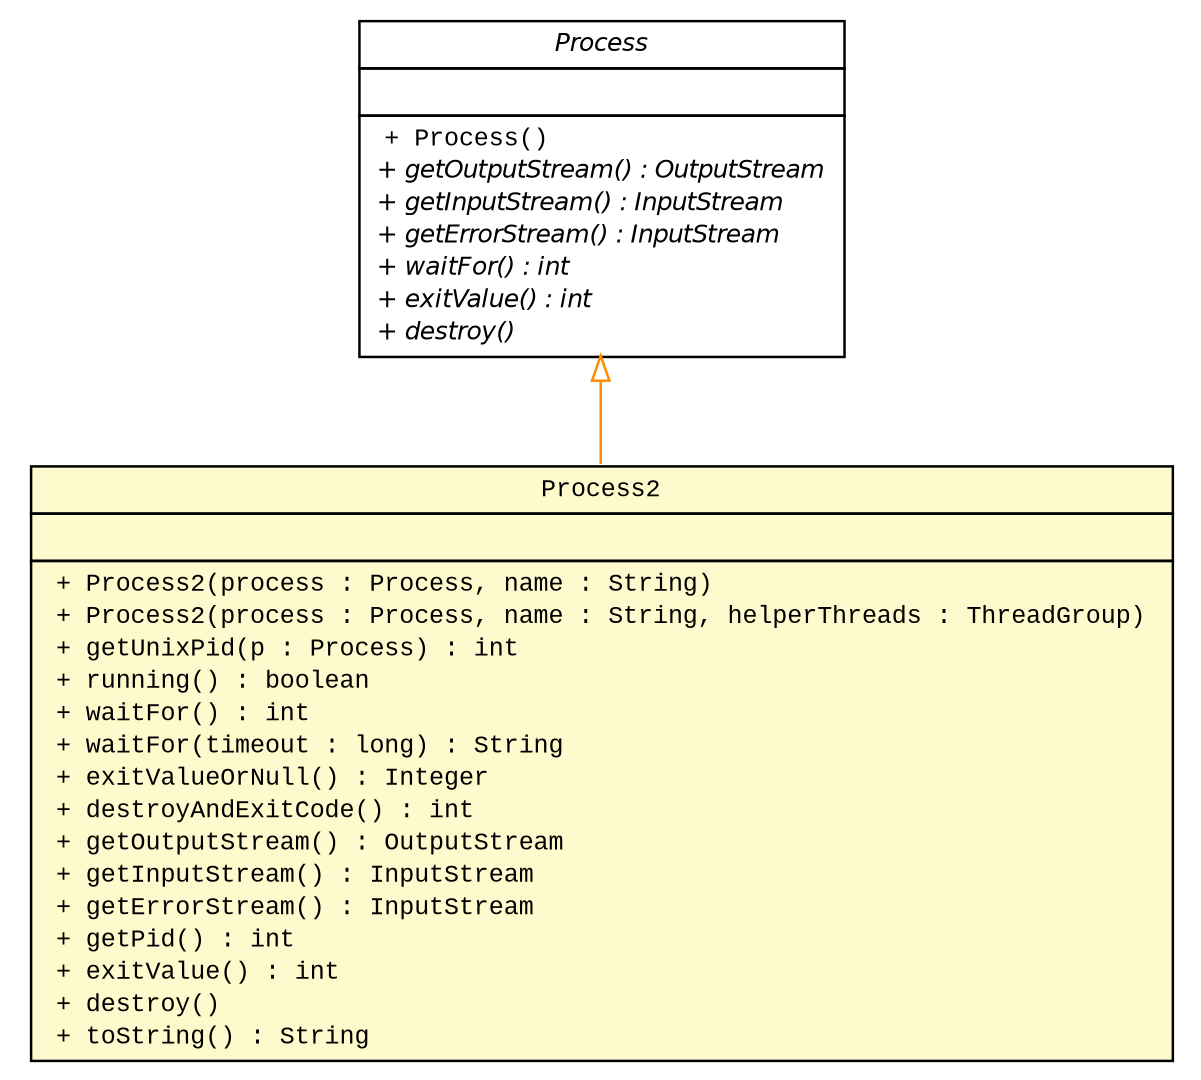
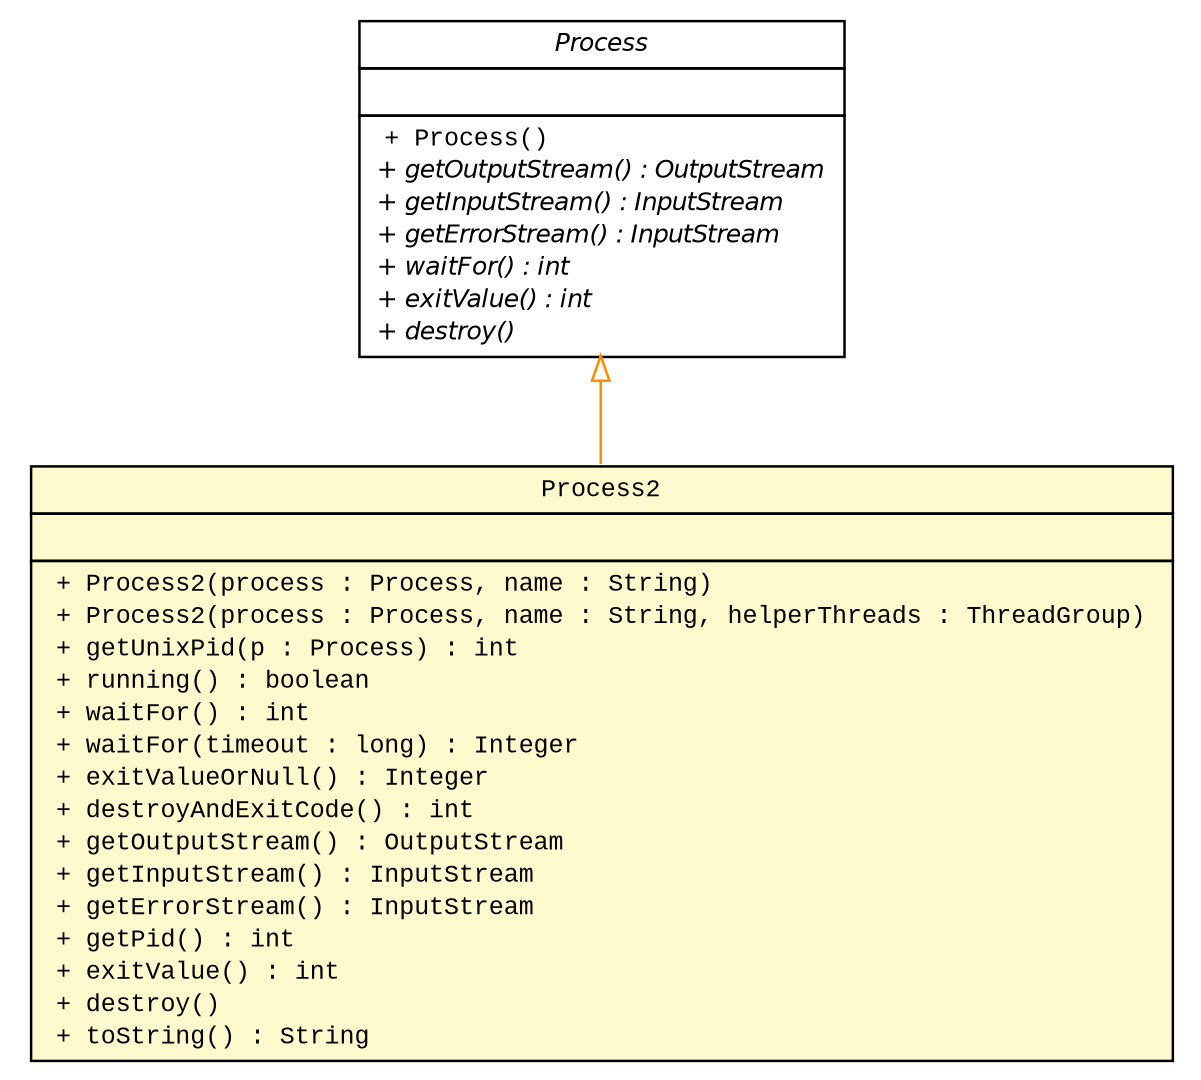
(311, 745) -> (318, 745)
